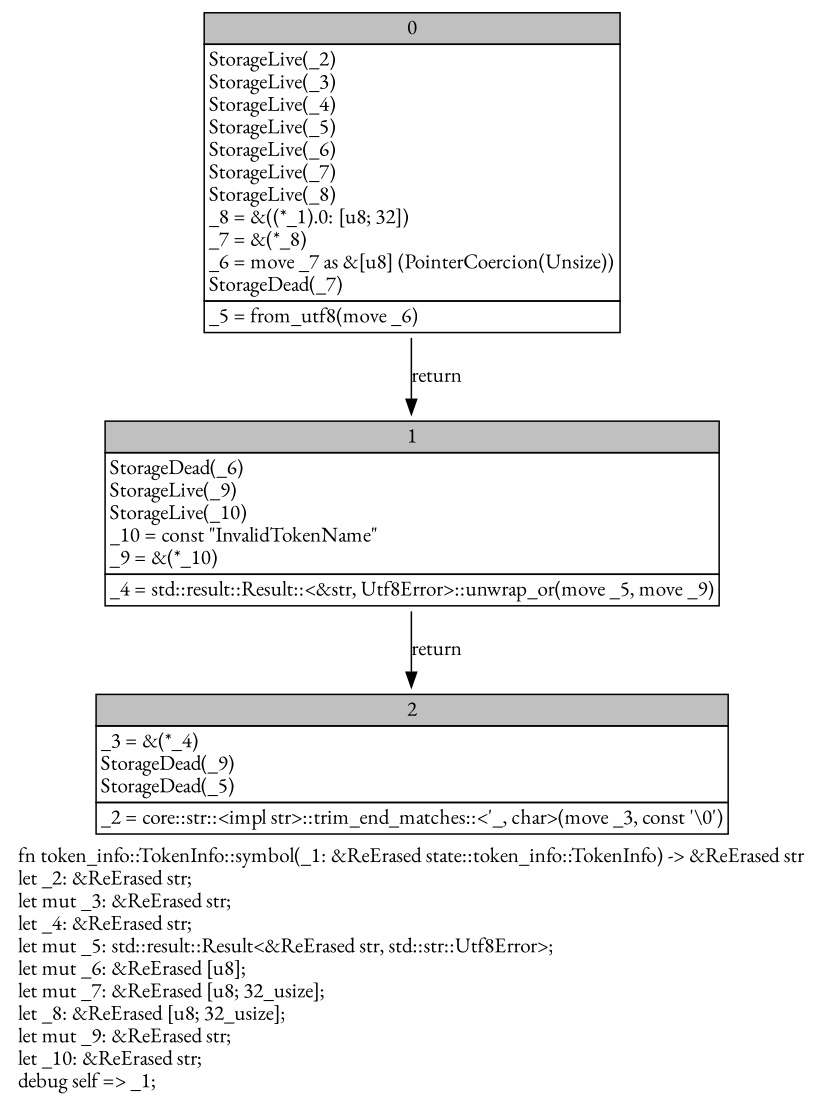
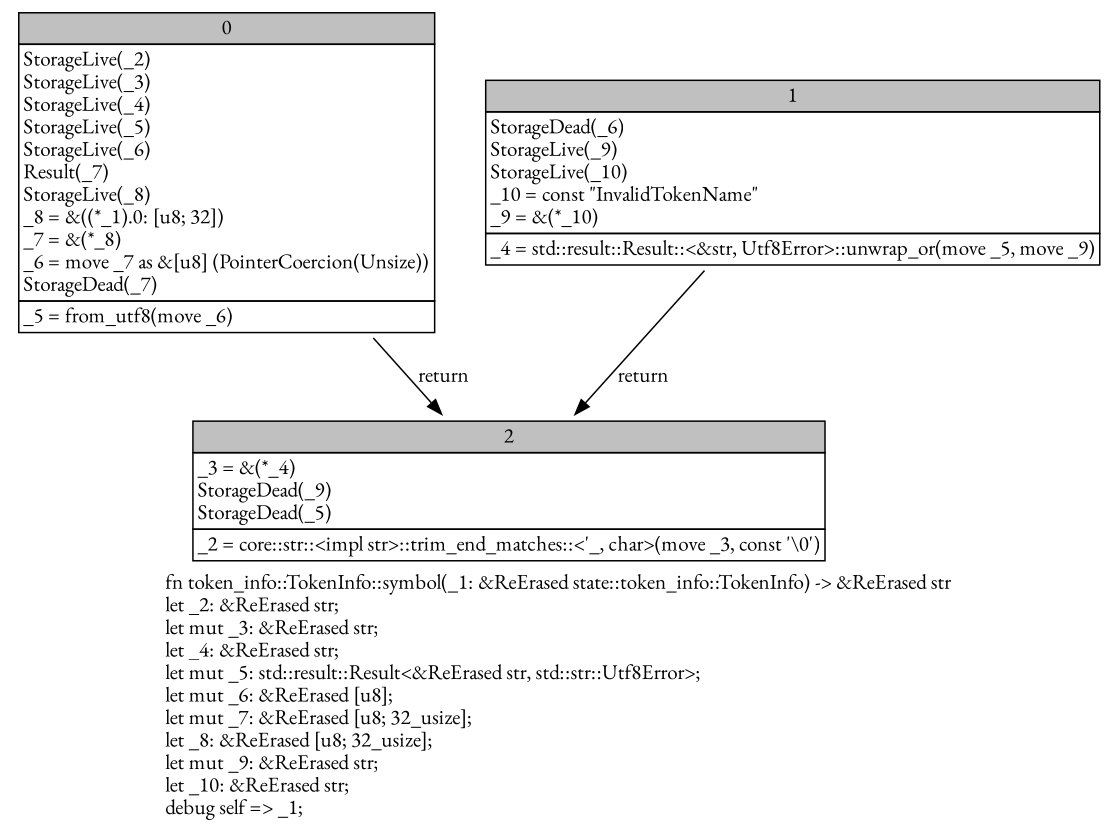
(273, 172) -> (67, 172)
(411, 368) -> (402, 370)
